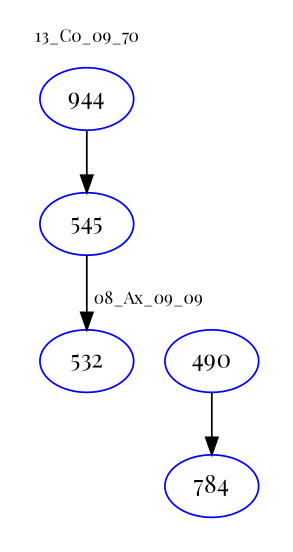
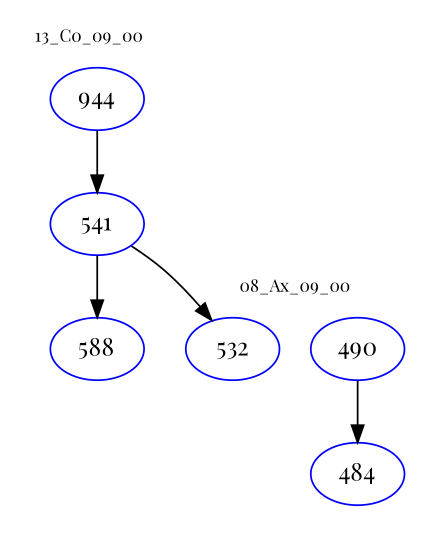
(88, 37) -> (89, 37)
(87, 224) -> (97, 224)
(149, 299) -> (295, 287)
none -> (97, 349)
(212, 486) -> (358, 474)
